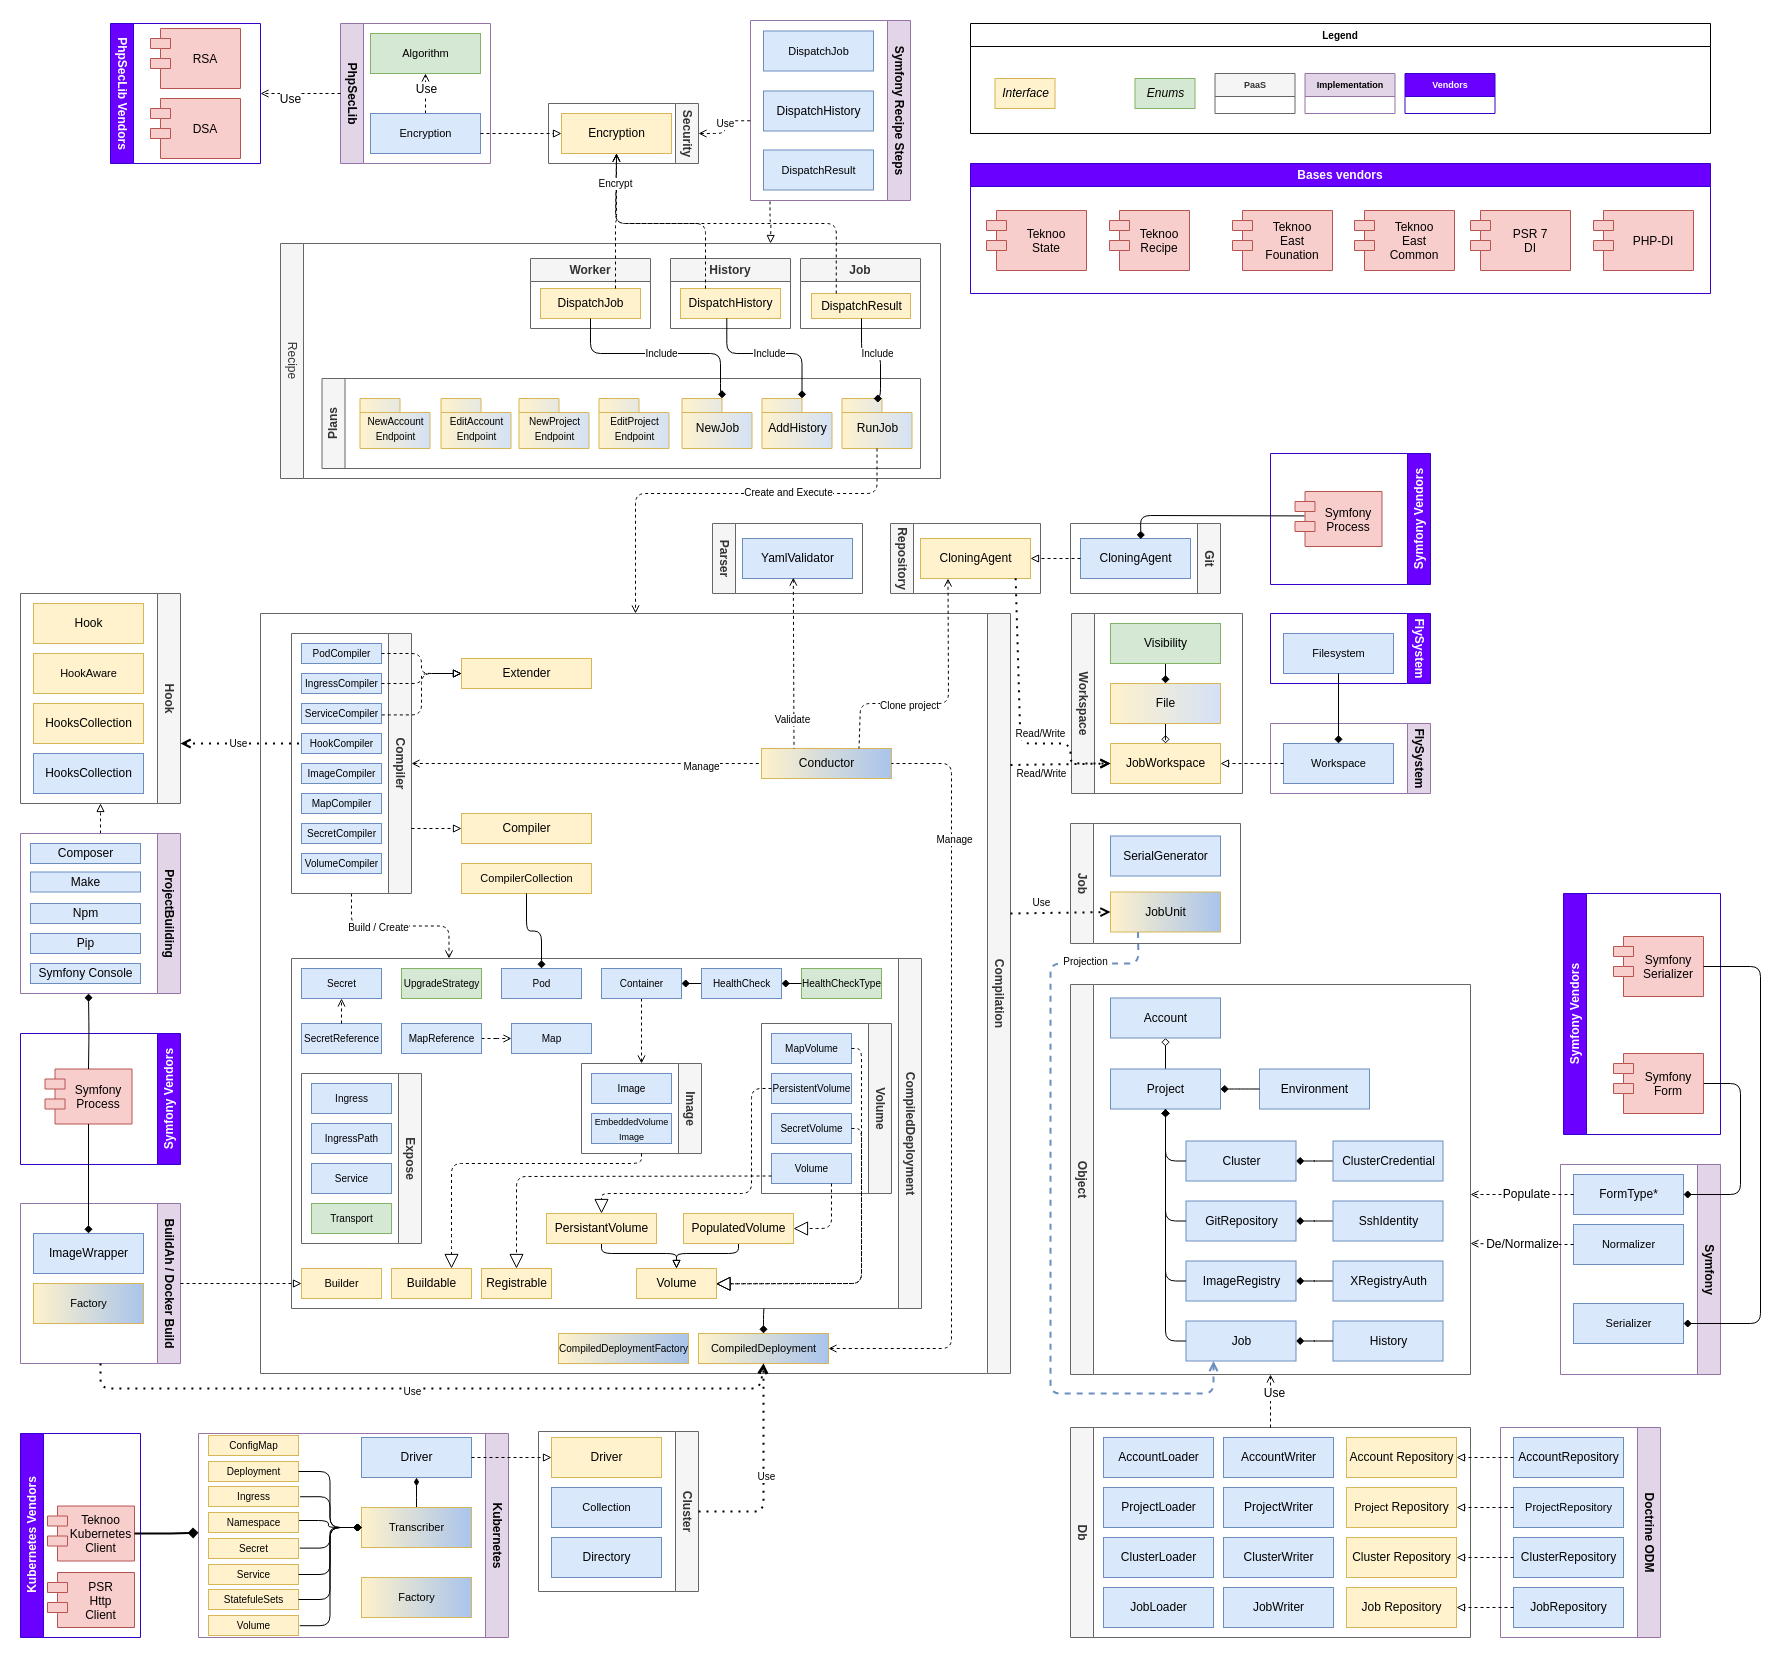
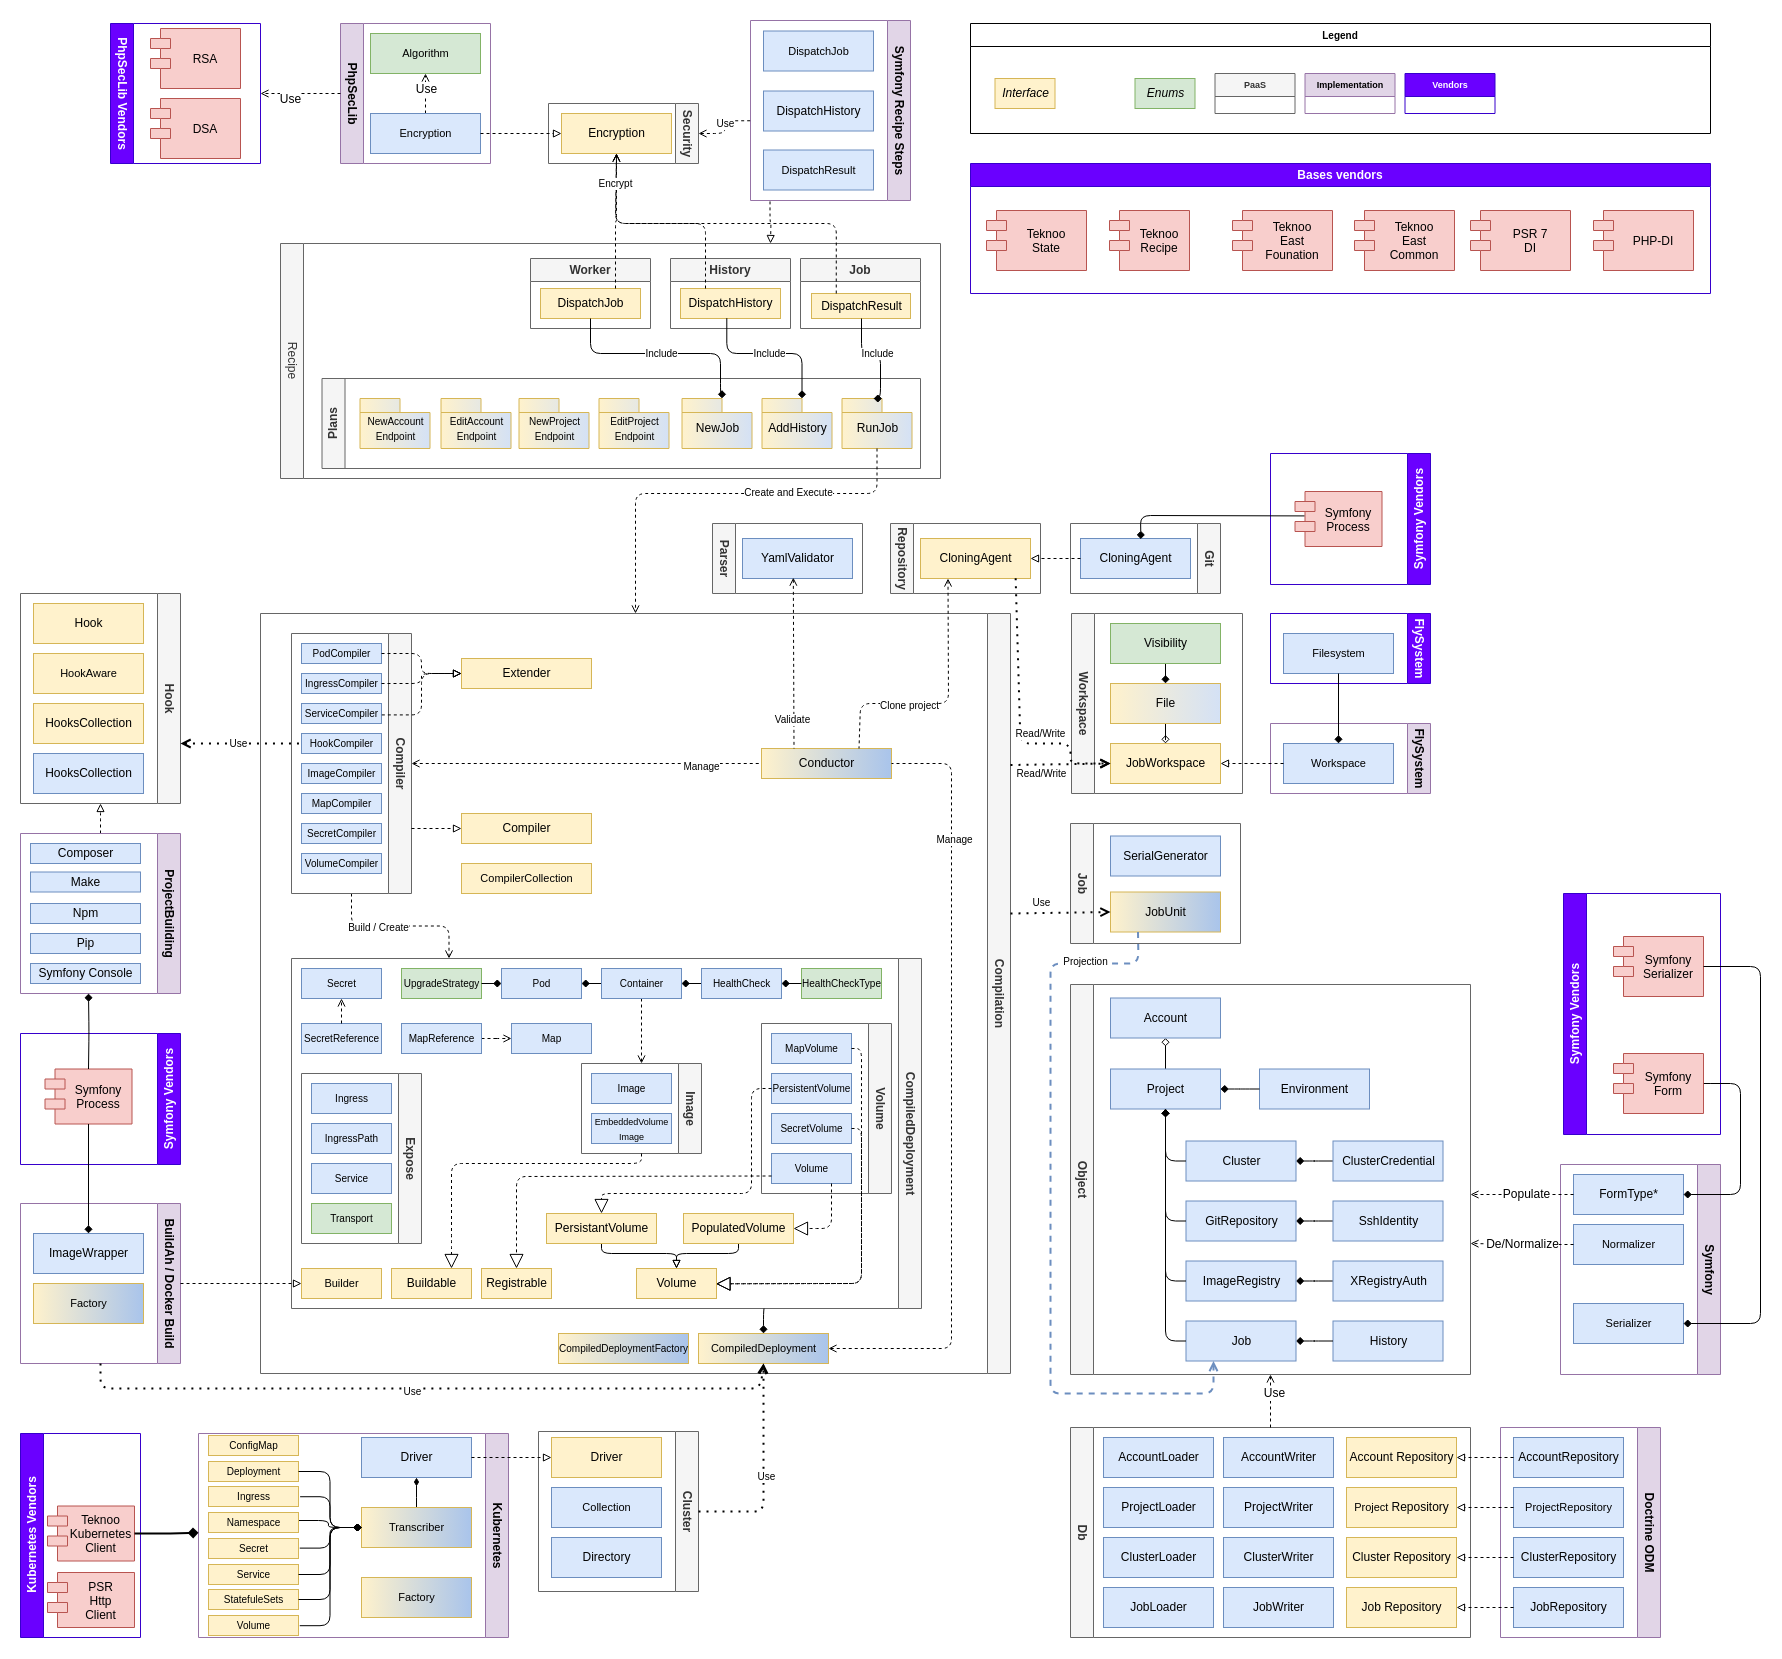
(529, 931) -> (588, 984)
none -> (496, 984)
